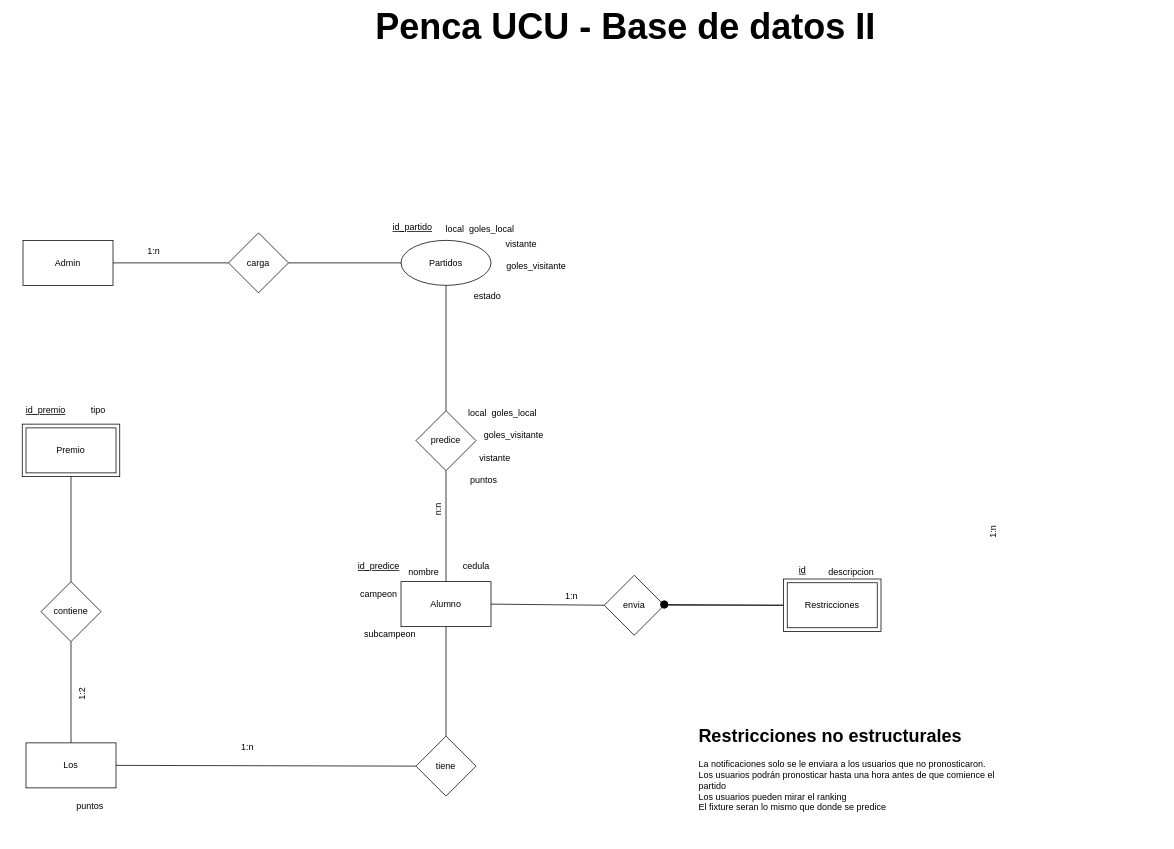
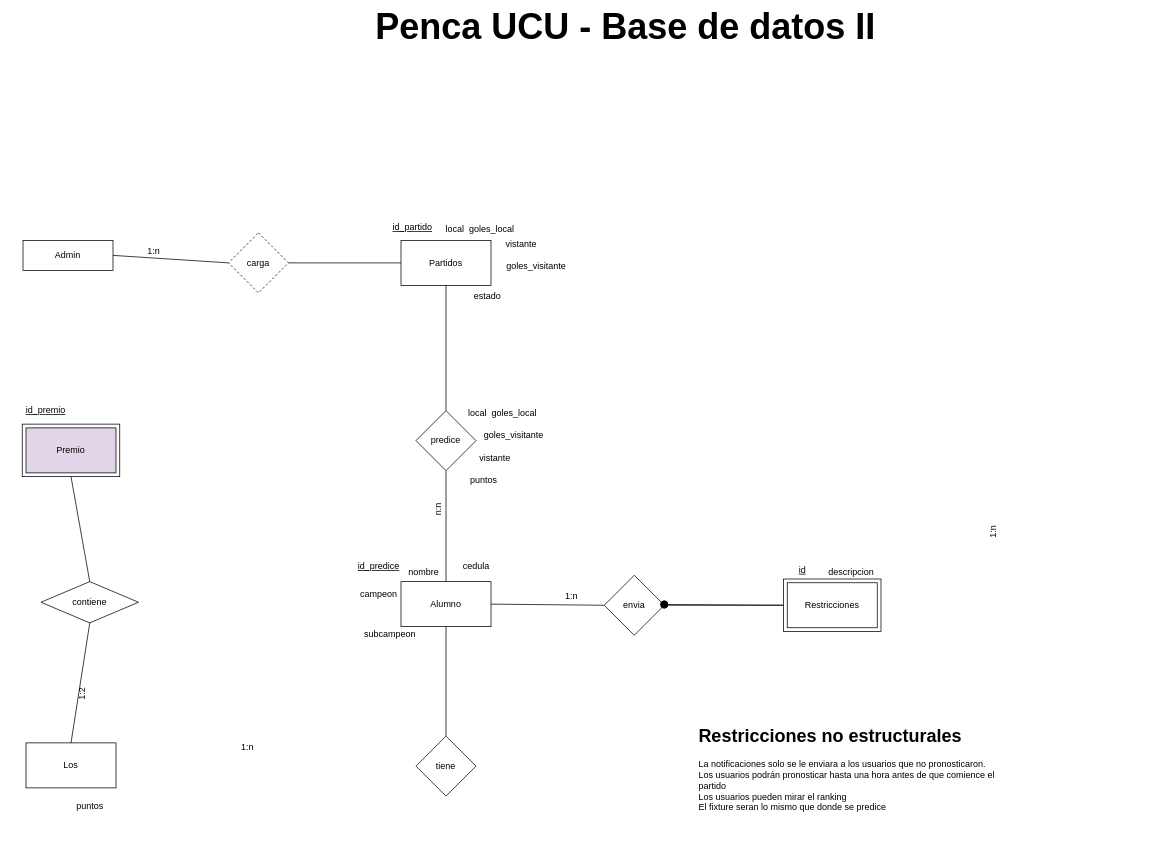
(68, 263) -> (68, 255)
(258, 263) -> (258, 263)
(446, 263) -> (446, 263)
(98, 411) -> none
(71, 450) -> (71, 450)
(71, 612) -> (90, 602)
(266, 766) -> none
